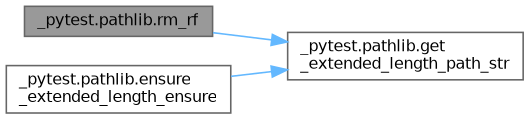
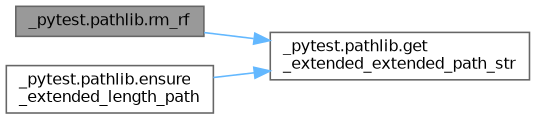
(405, 56) -> (400, 56)
(119, 89) -> (110, 89)
